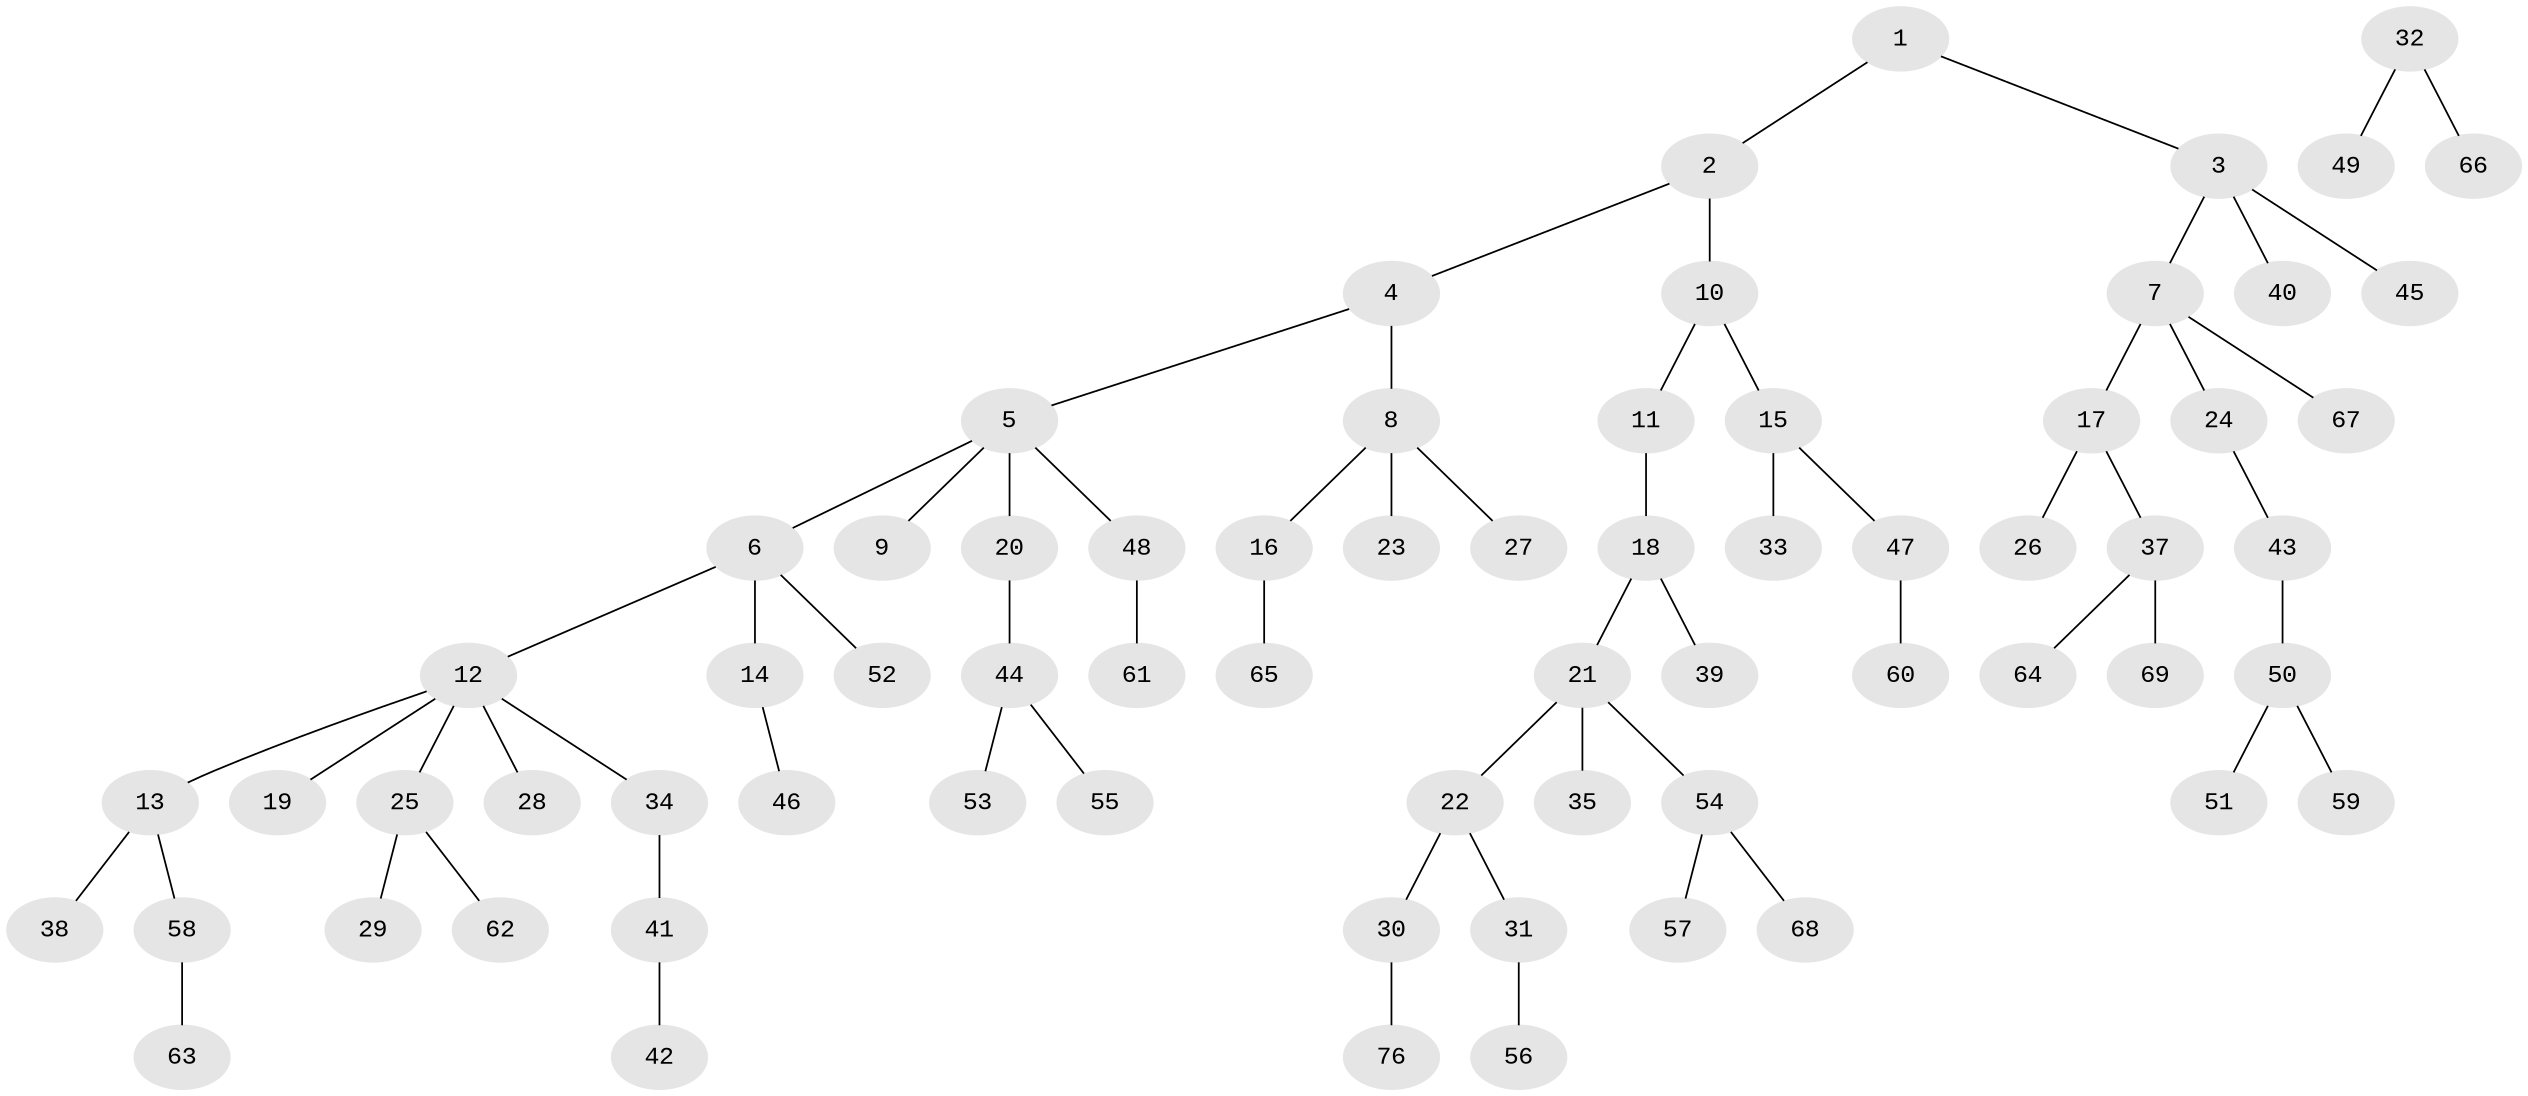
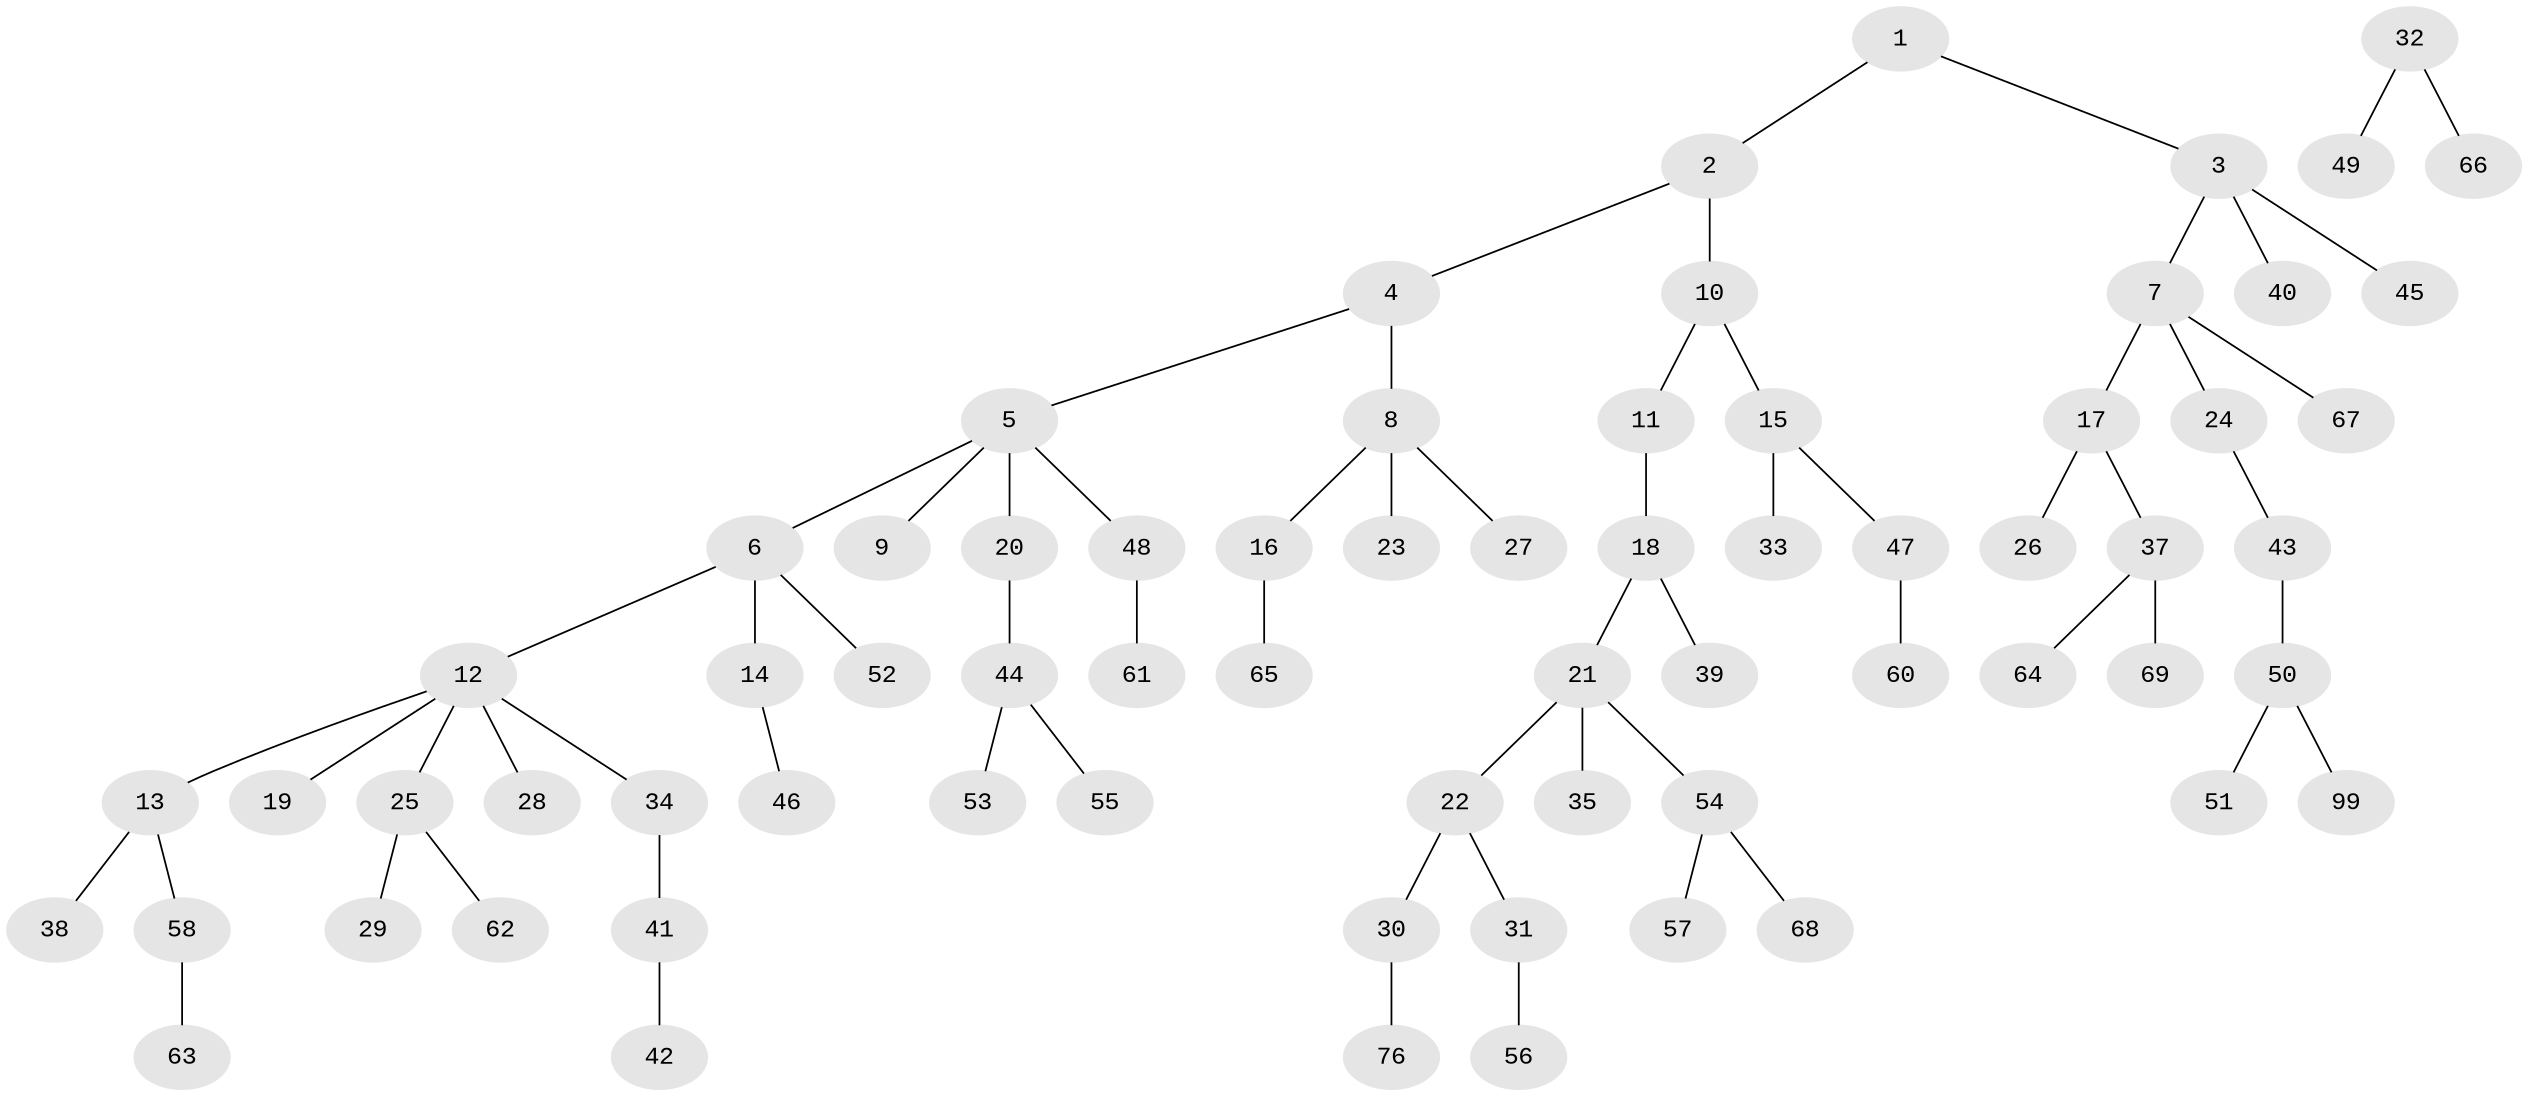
(2346, 803) -> (2346, 803)
